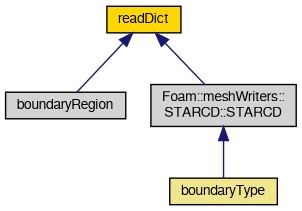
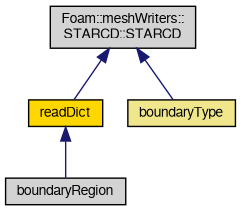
(185, 64) -> (88, 80)
